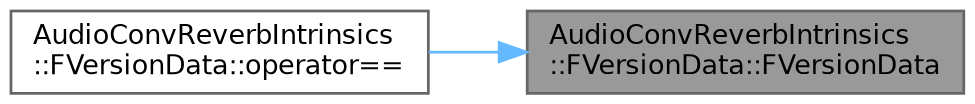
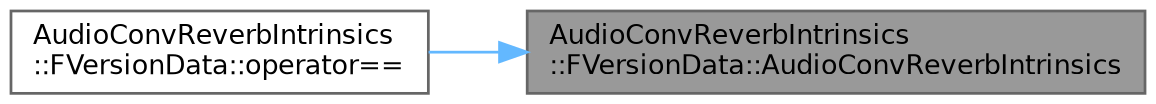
(745, 52) -> (836, 52)
